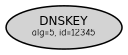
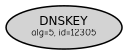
(64, 32) -> (64, 32)
